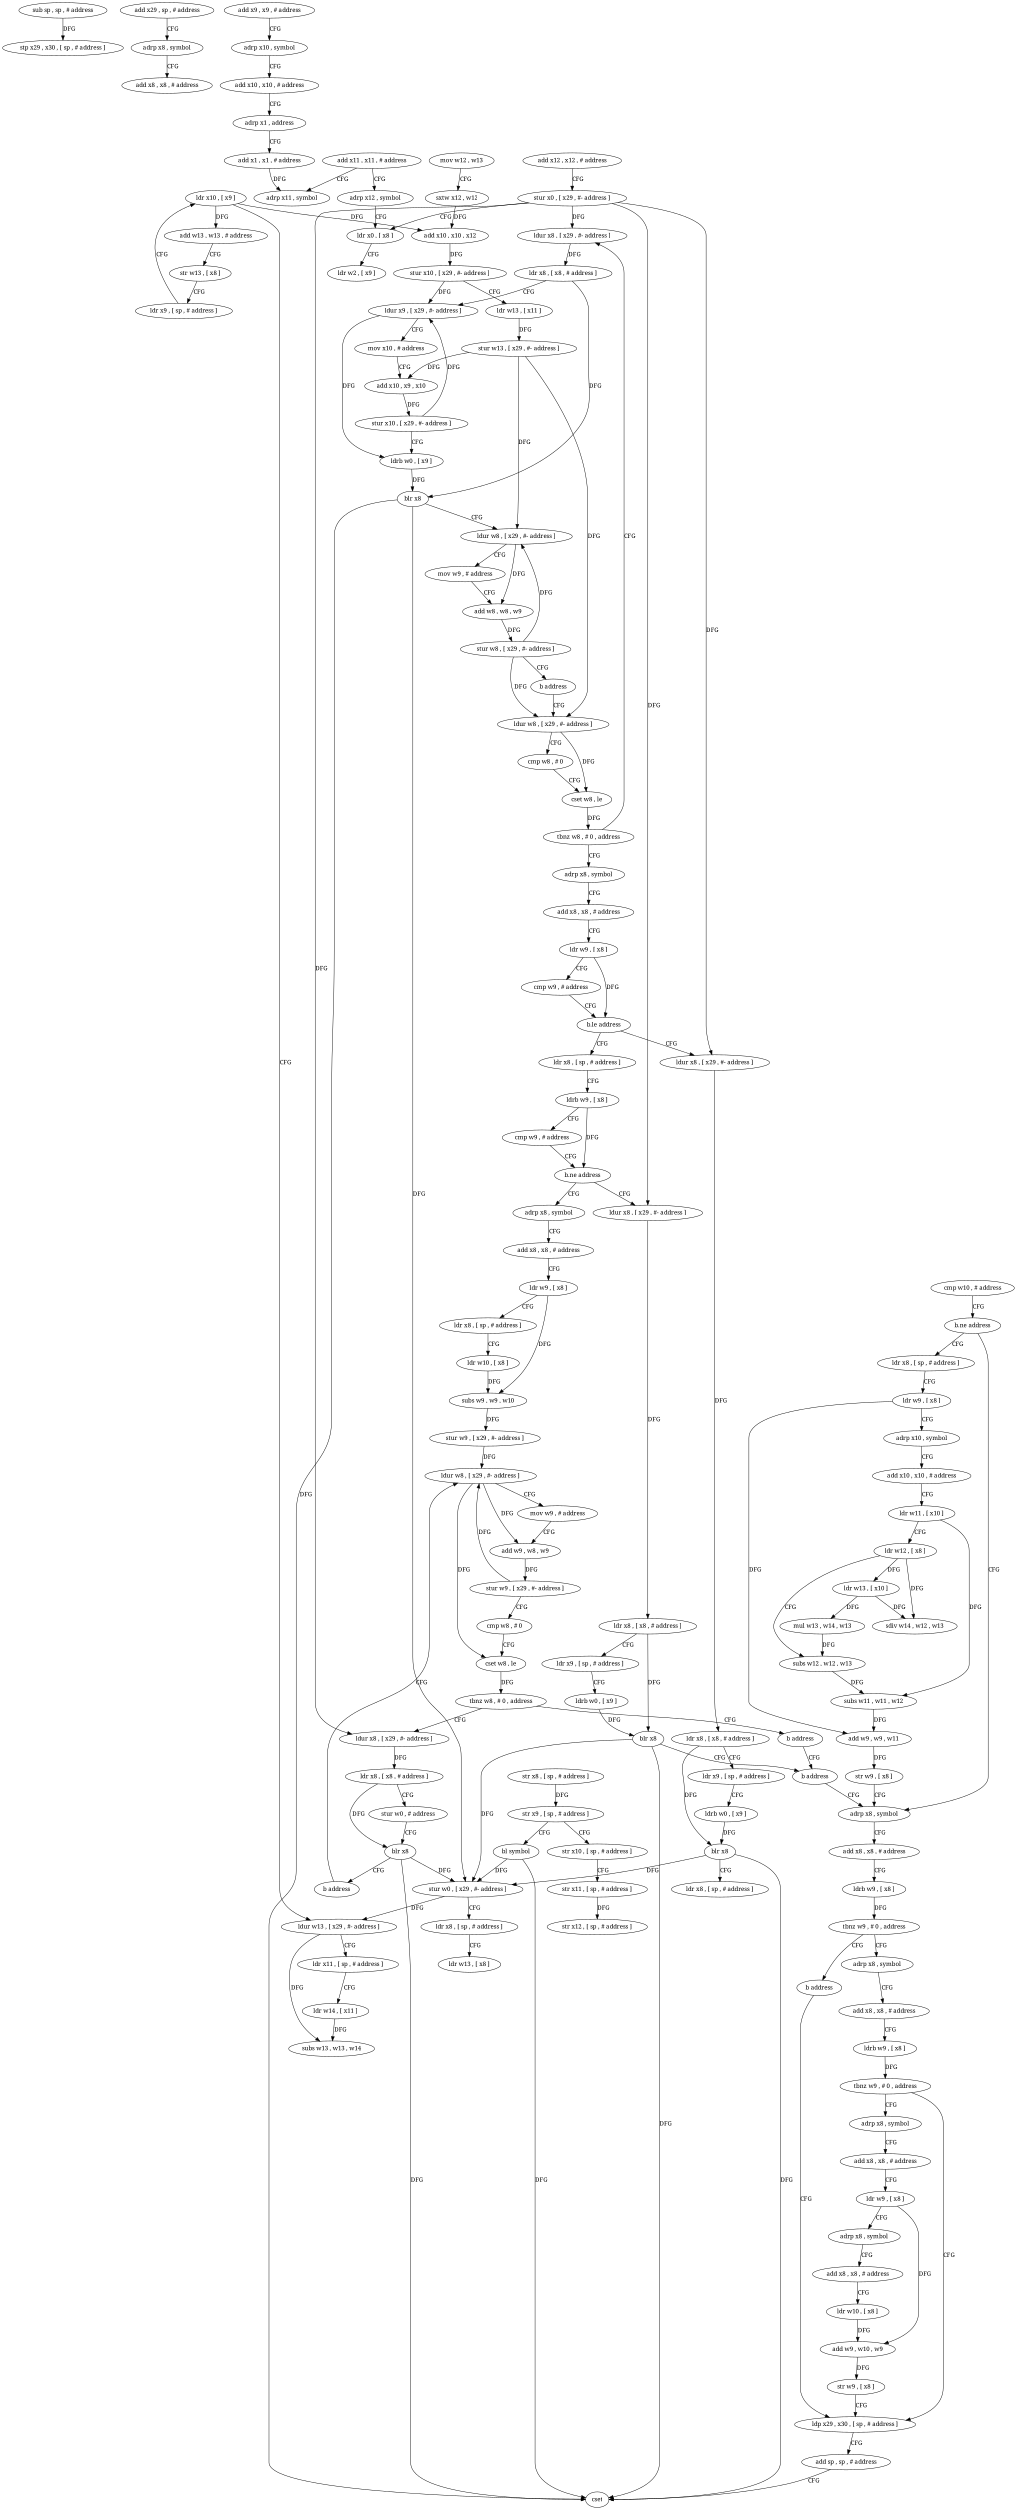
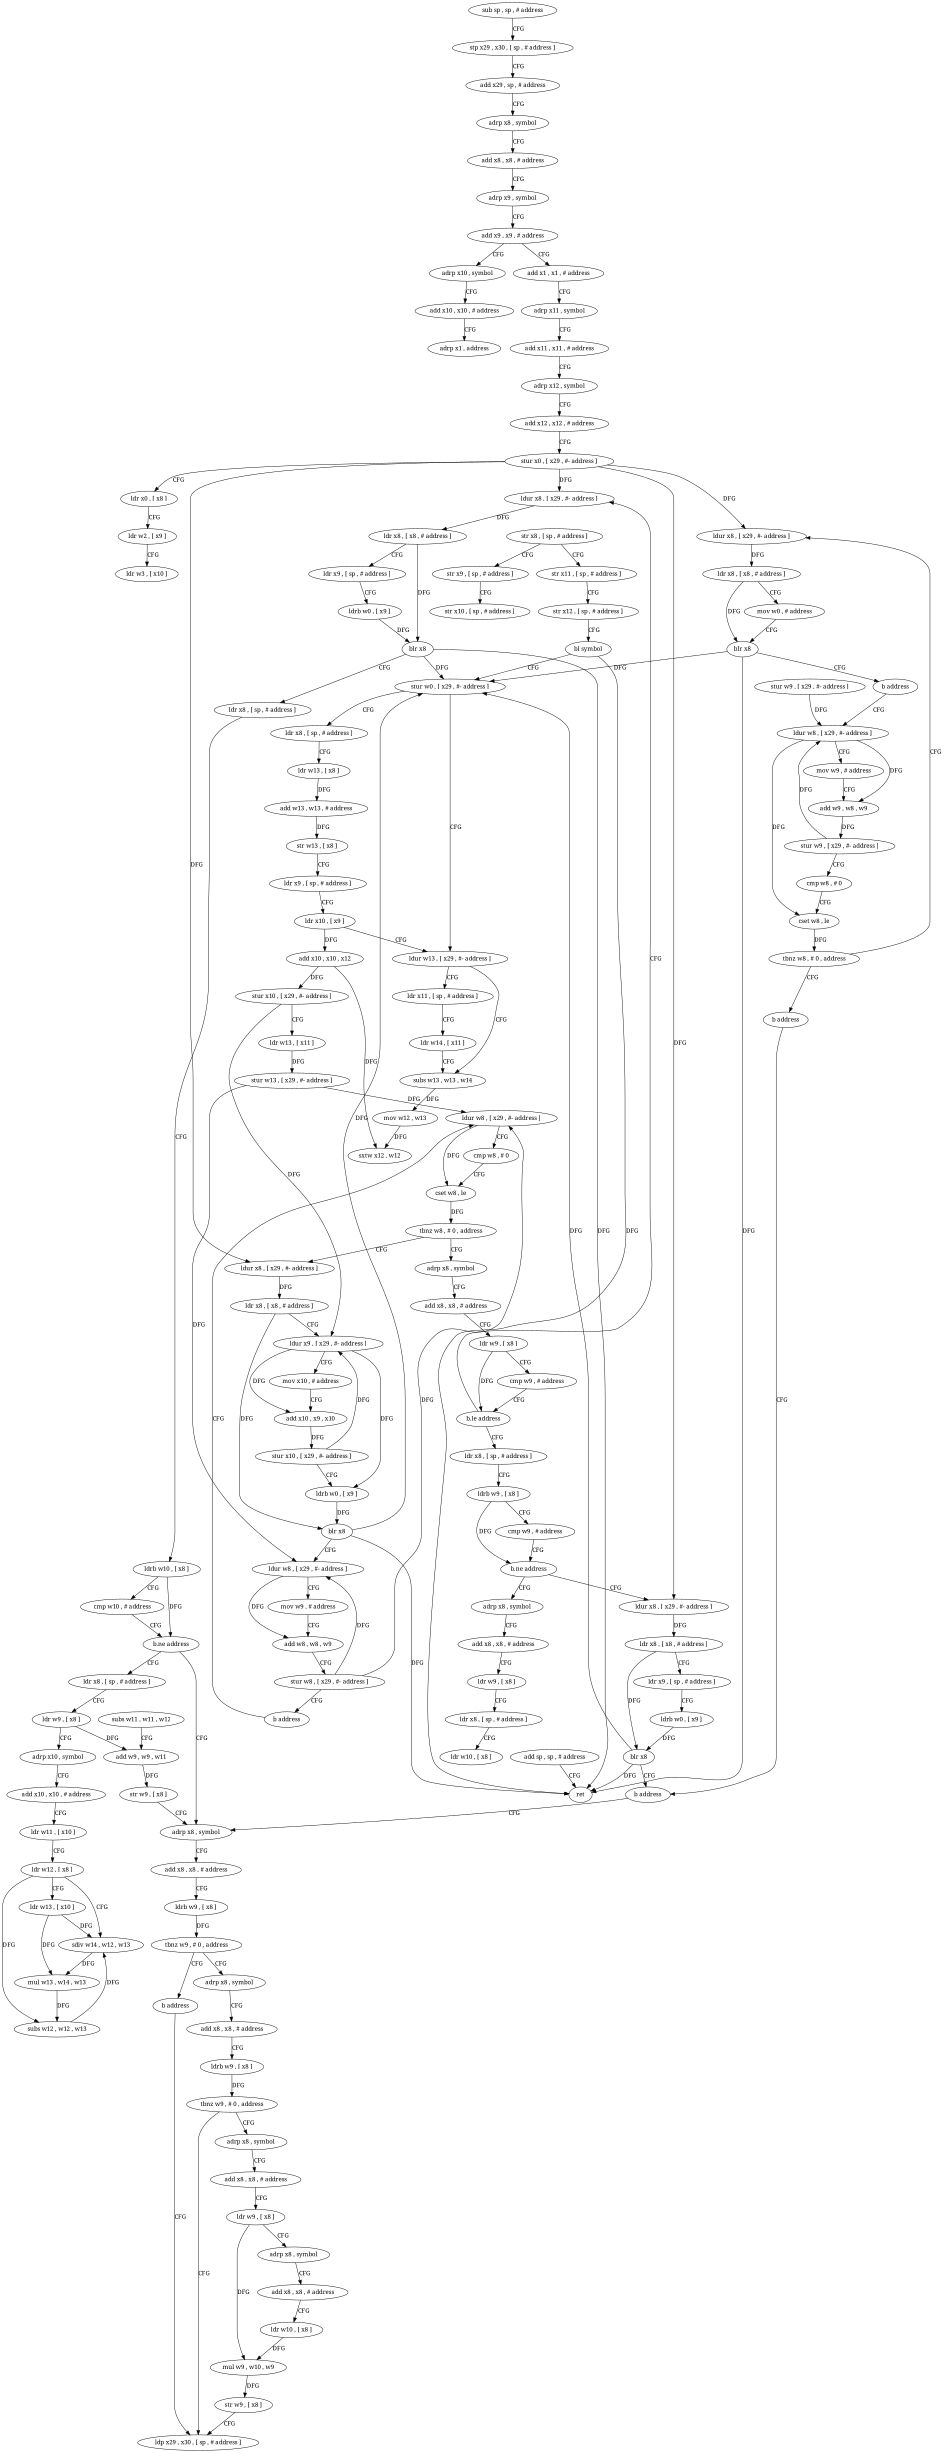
(69, 29) -> (519, 29)
none -> (513, 65)
(269, 140) -> (534, 253)
(280, 179) -> (565, 292)
(334, 179) -> (559, 328)
(466, 179) -> (401, 1137)
none -> (513, 198)
(216, 215) -> (318, 788)
(375, 215) -> (559, 403)
(454, 215) -> (365, 1052)
(215, 255) -> (323, 827)
(438, 360) -> (250, 1379)
none -> (147, 574)
(514, 630) -> (326, 1663)
none -> (426, 1098)
(488, 1401) -> none
none -> (167, 1569)
(894, 1570) -> (58, 1889)
(917, 1589) -> (102, 1907)
(791, 1607) -> (9, 1945)
(969, 1621) -> none
(846, 1681) -> (100, 1996)
(880, 1720) -> (147, 1738)
(562, 1795) -> (528, 555)
(408, 1814) -> (784, 612)
(537, 1832) -> (588, 628)
(597, 1868) -> (569, 554)
(501, 1871) -> (533, 668)
(417, 1908) -> (456, 827)
(604, 1908) -> (593, 593)
none -> (81, 1962)
(297, 1988) -> (501, 1020)
(340, 2030) -> (449, 1062)
(858, 2349) -> (248, 2367)
(851, 2441) -> none
(597, 2500) -> (581, 1795)
